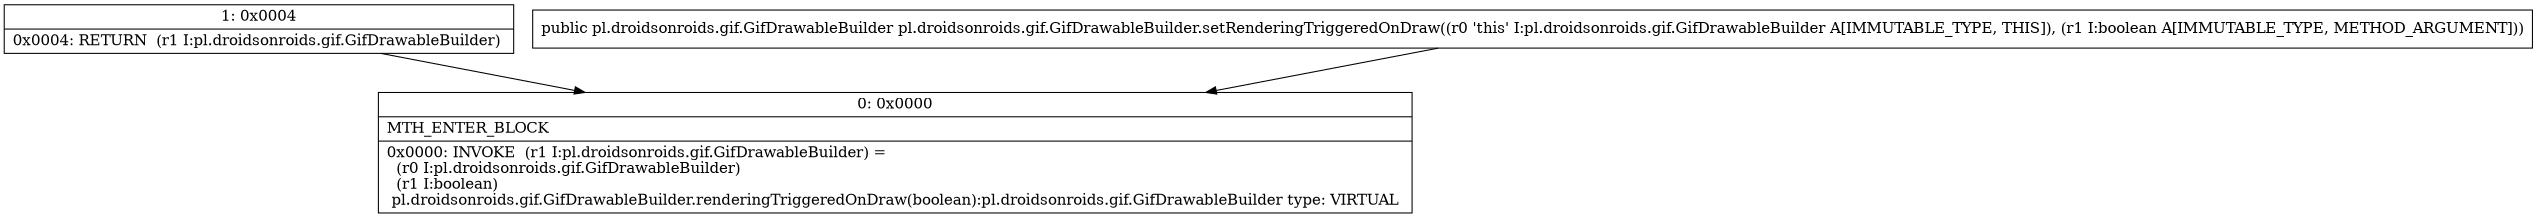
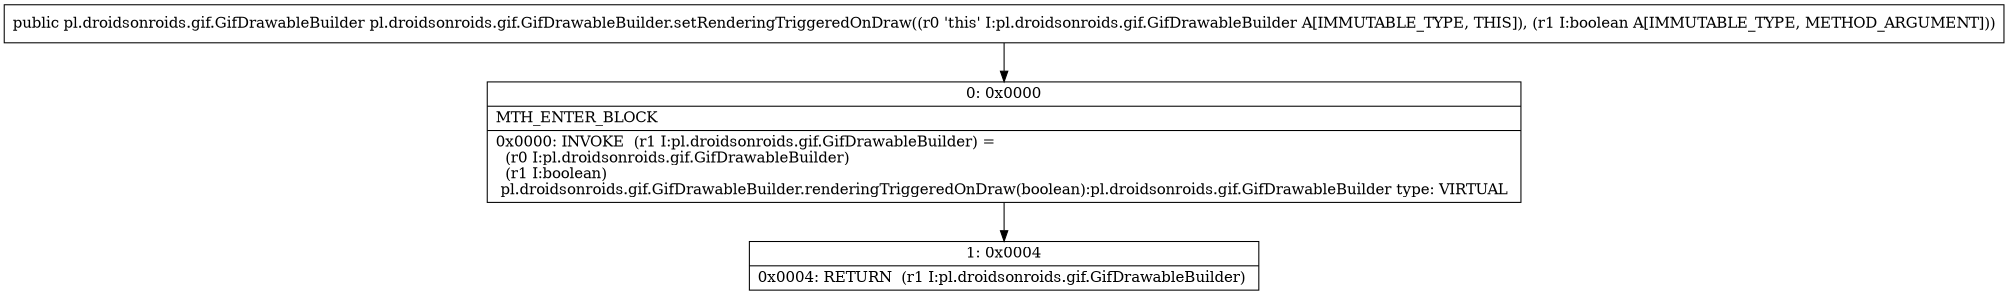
(478, 72) -> (1004, 216)
